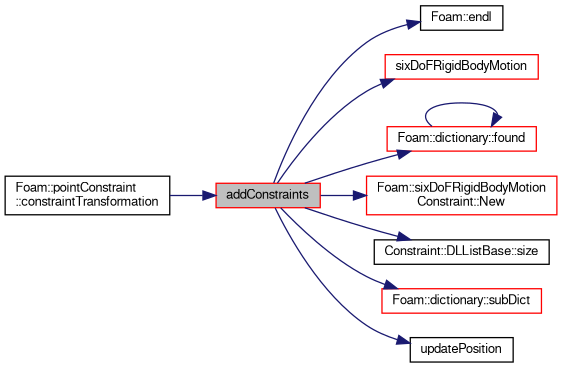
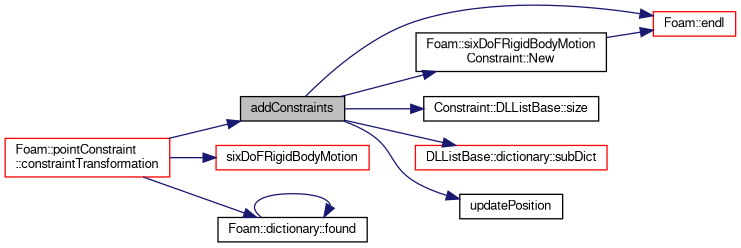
(462, 18) -> (694, 24)
none -> (623, 35)
(323, 127) -> (186, 158)
(462, 139) -> (293, 230)
(351, 168) -> (194, 195)
(87, 195) -> (87, 158)
(268, 195) -> (293, 109)
(462, 195) -> (511, 52)
(462, 301) -> (511, 158)
